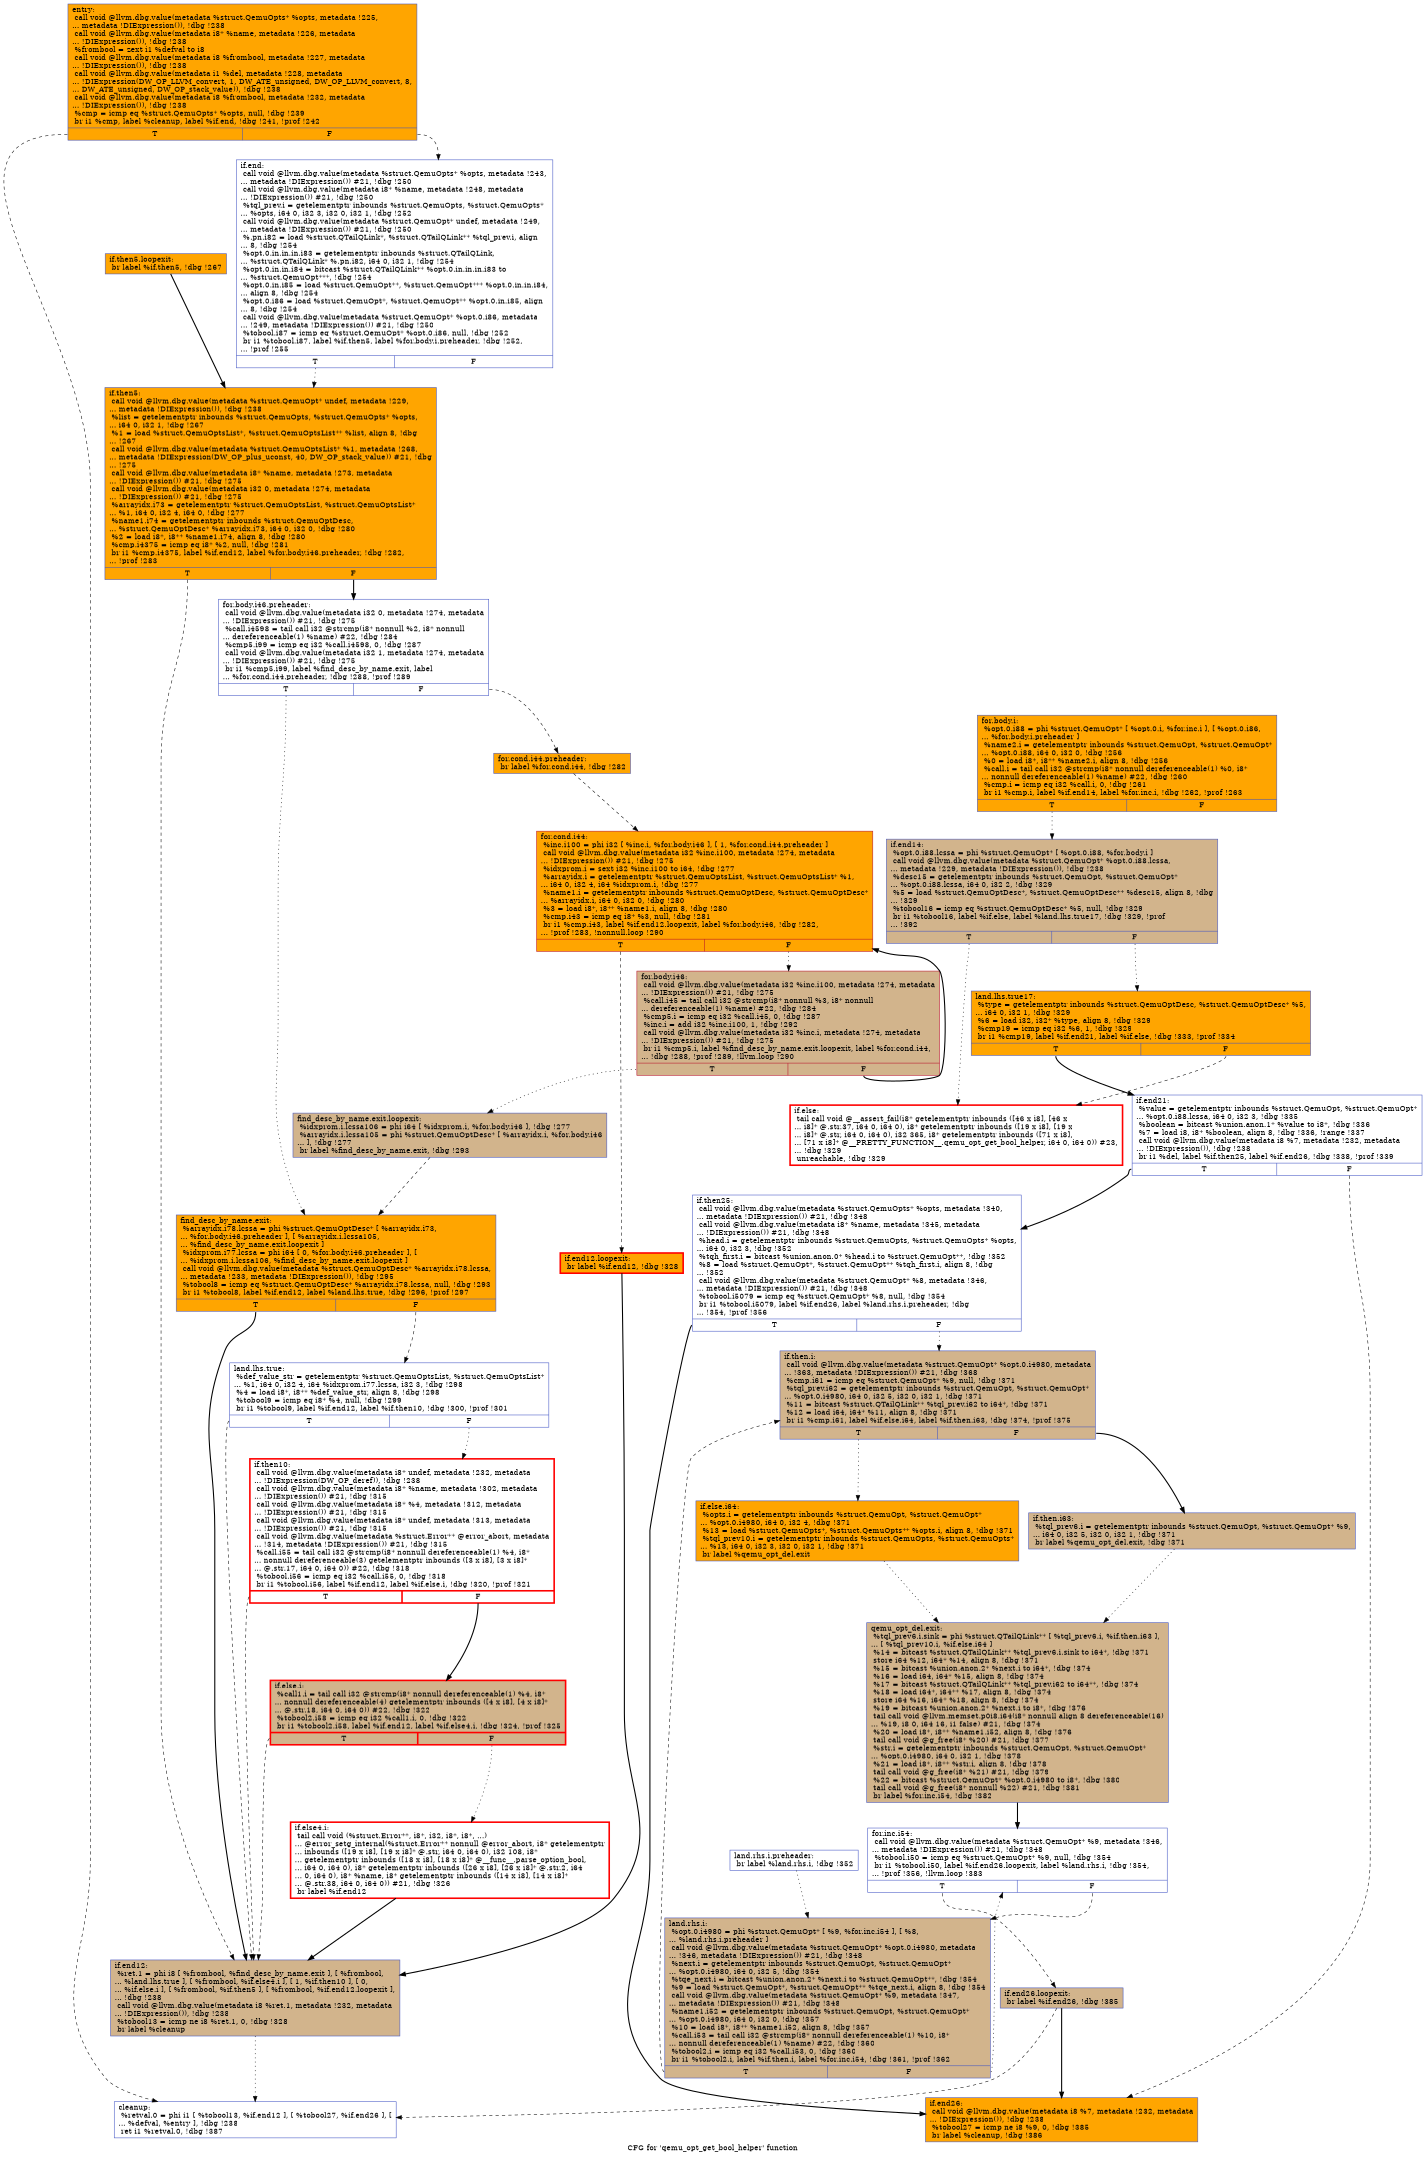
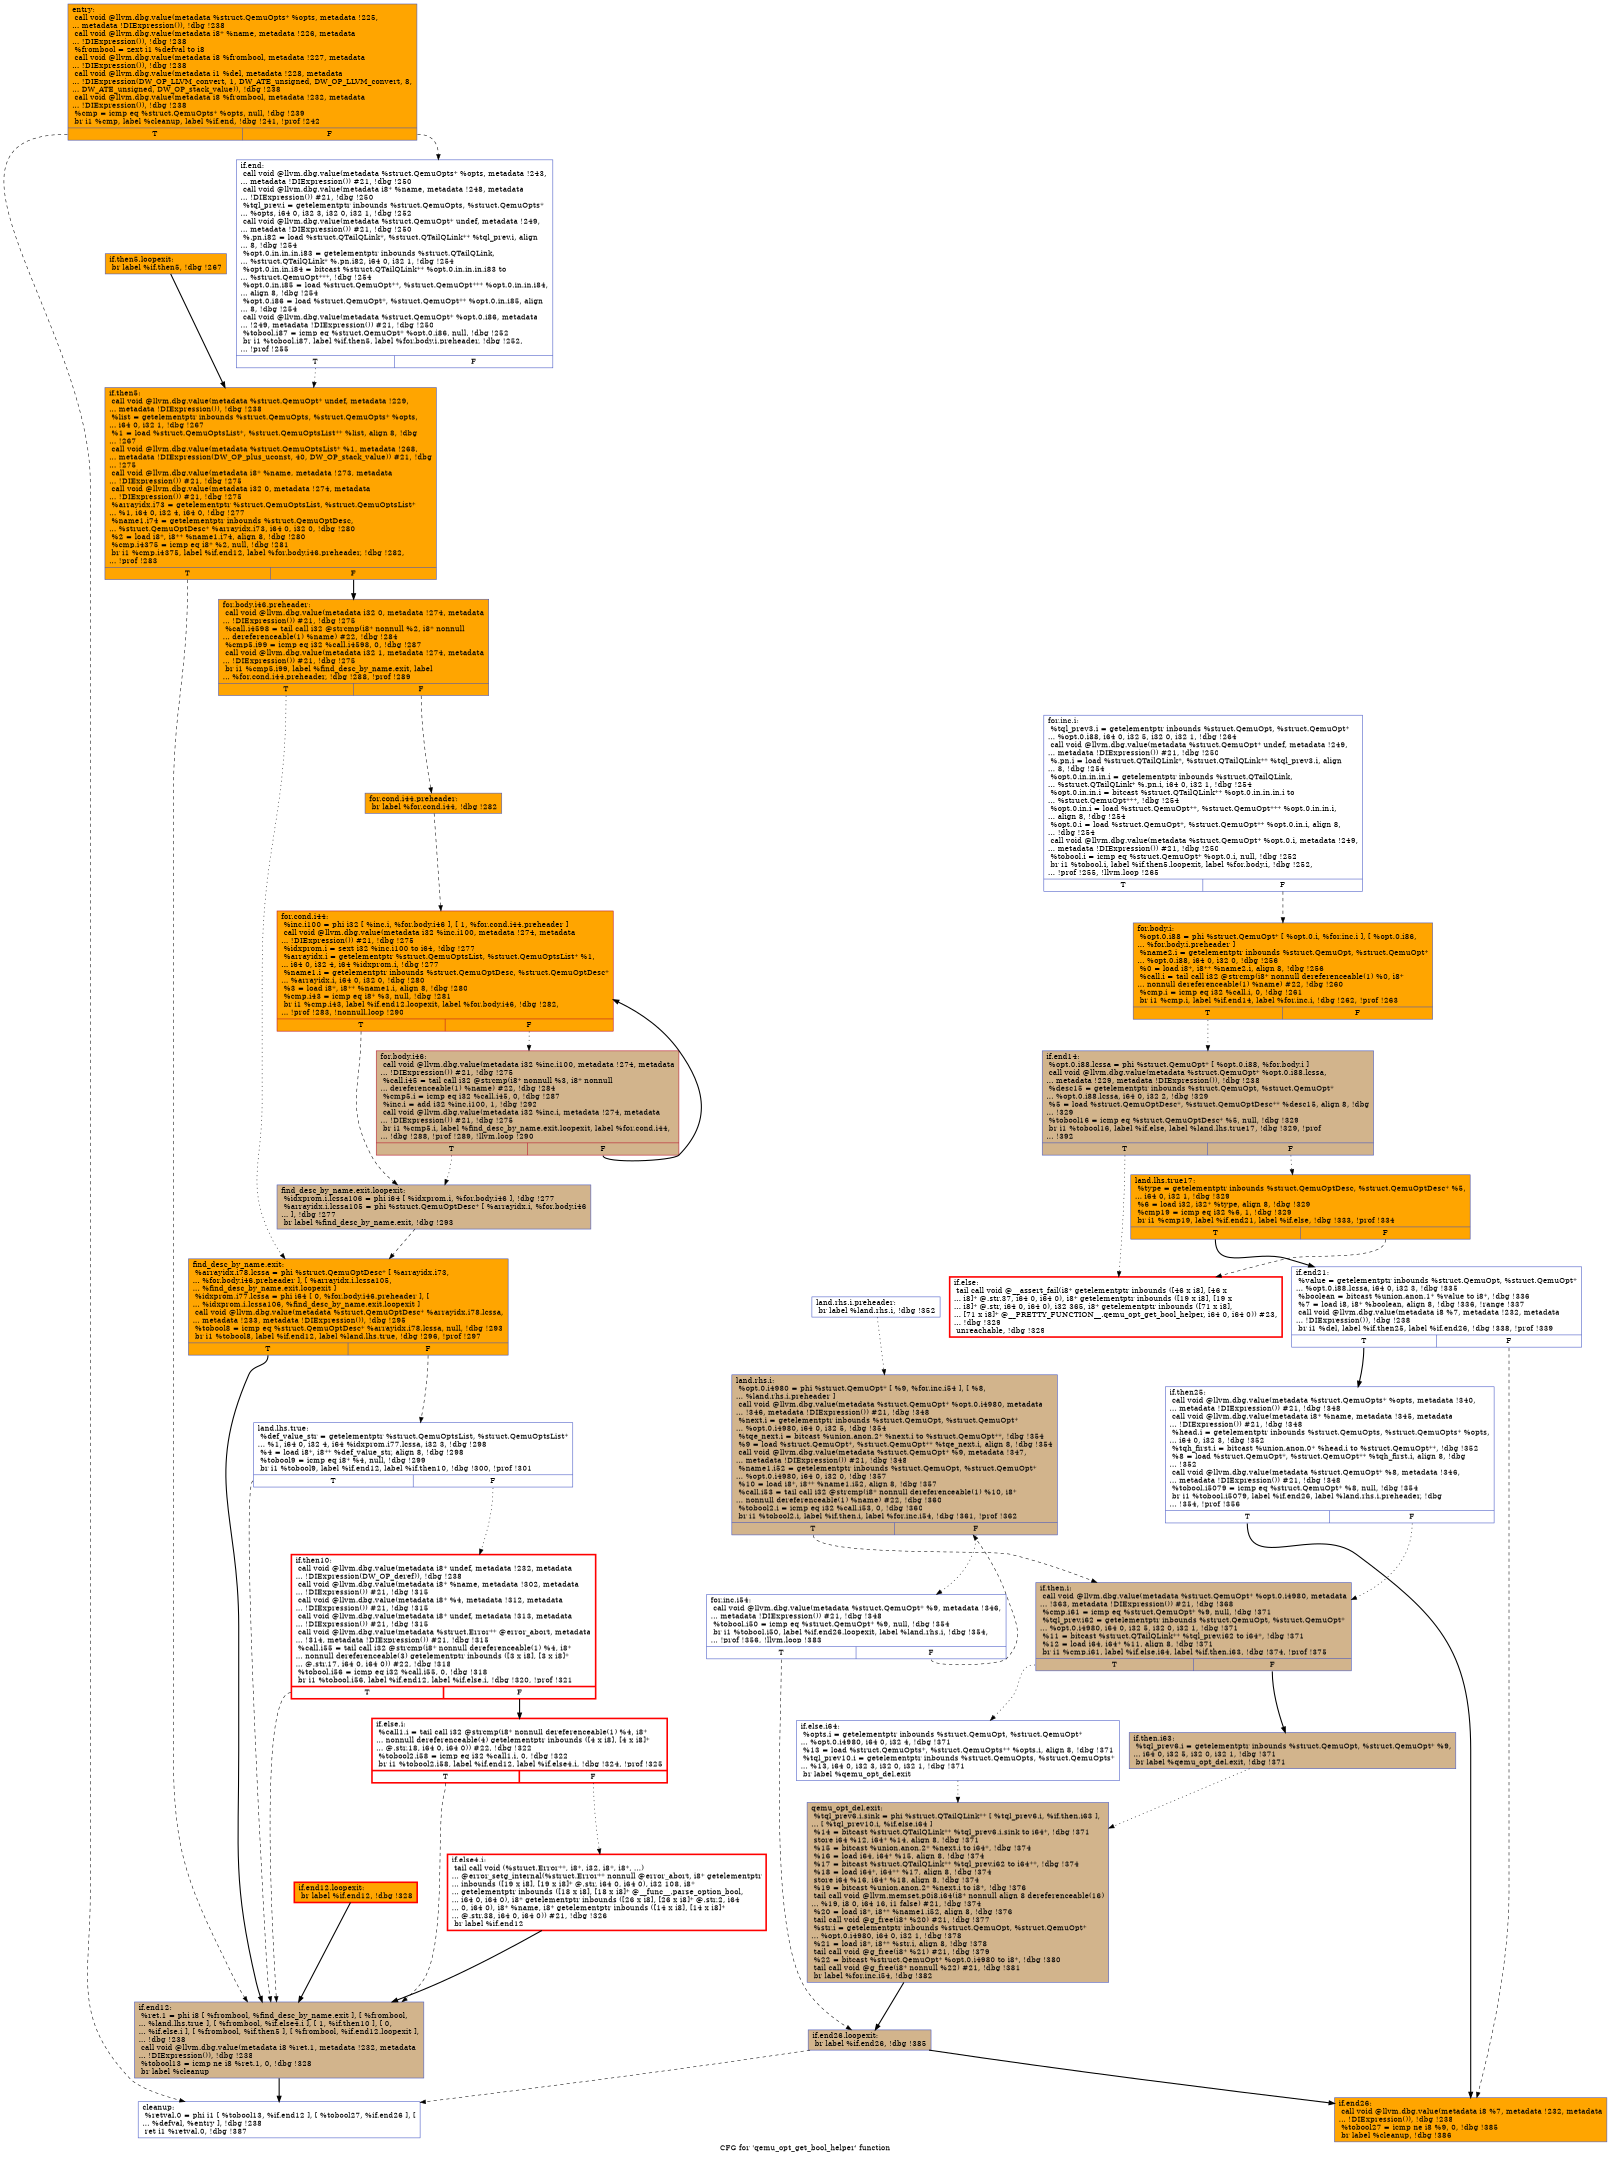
(354, 647) -> (354, 647)
none -> (1203, 803)
(621, 1100) -> (357, 1112)
(857, 1531) -> (958, 1751)
(418, 1713) -> (520, 1751)
(1018, 1813) -> (891, 2004)
(255, 2066) -> (279, 2087)
